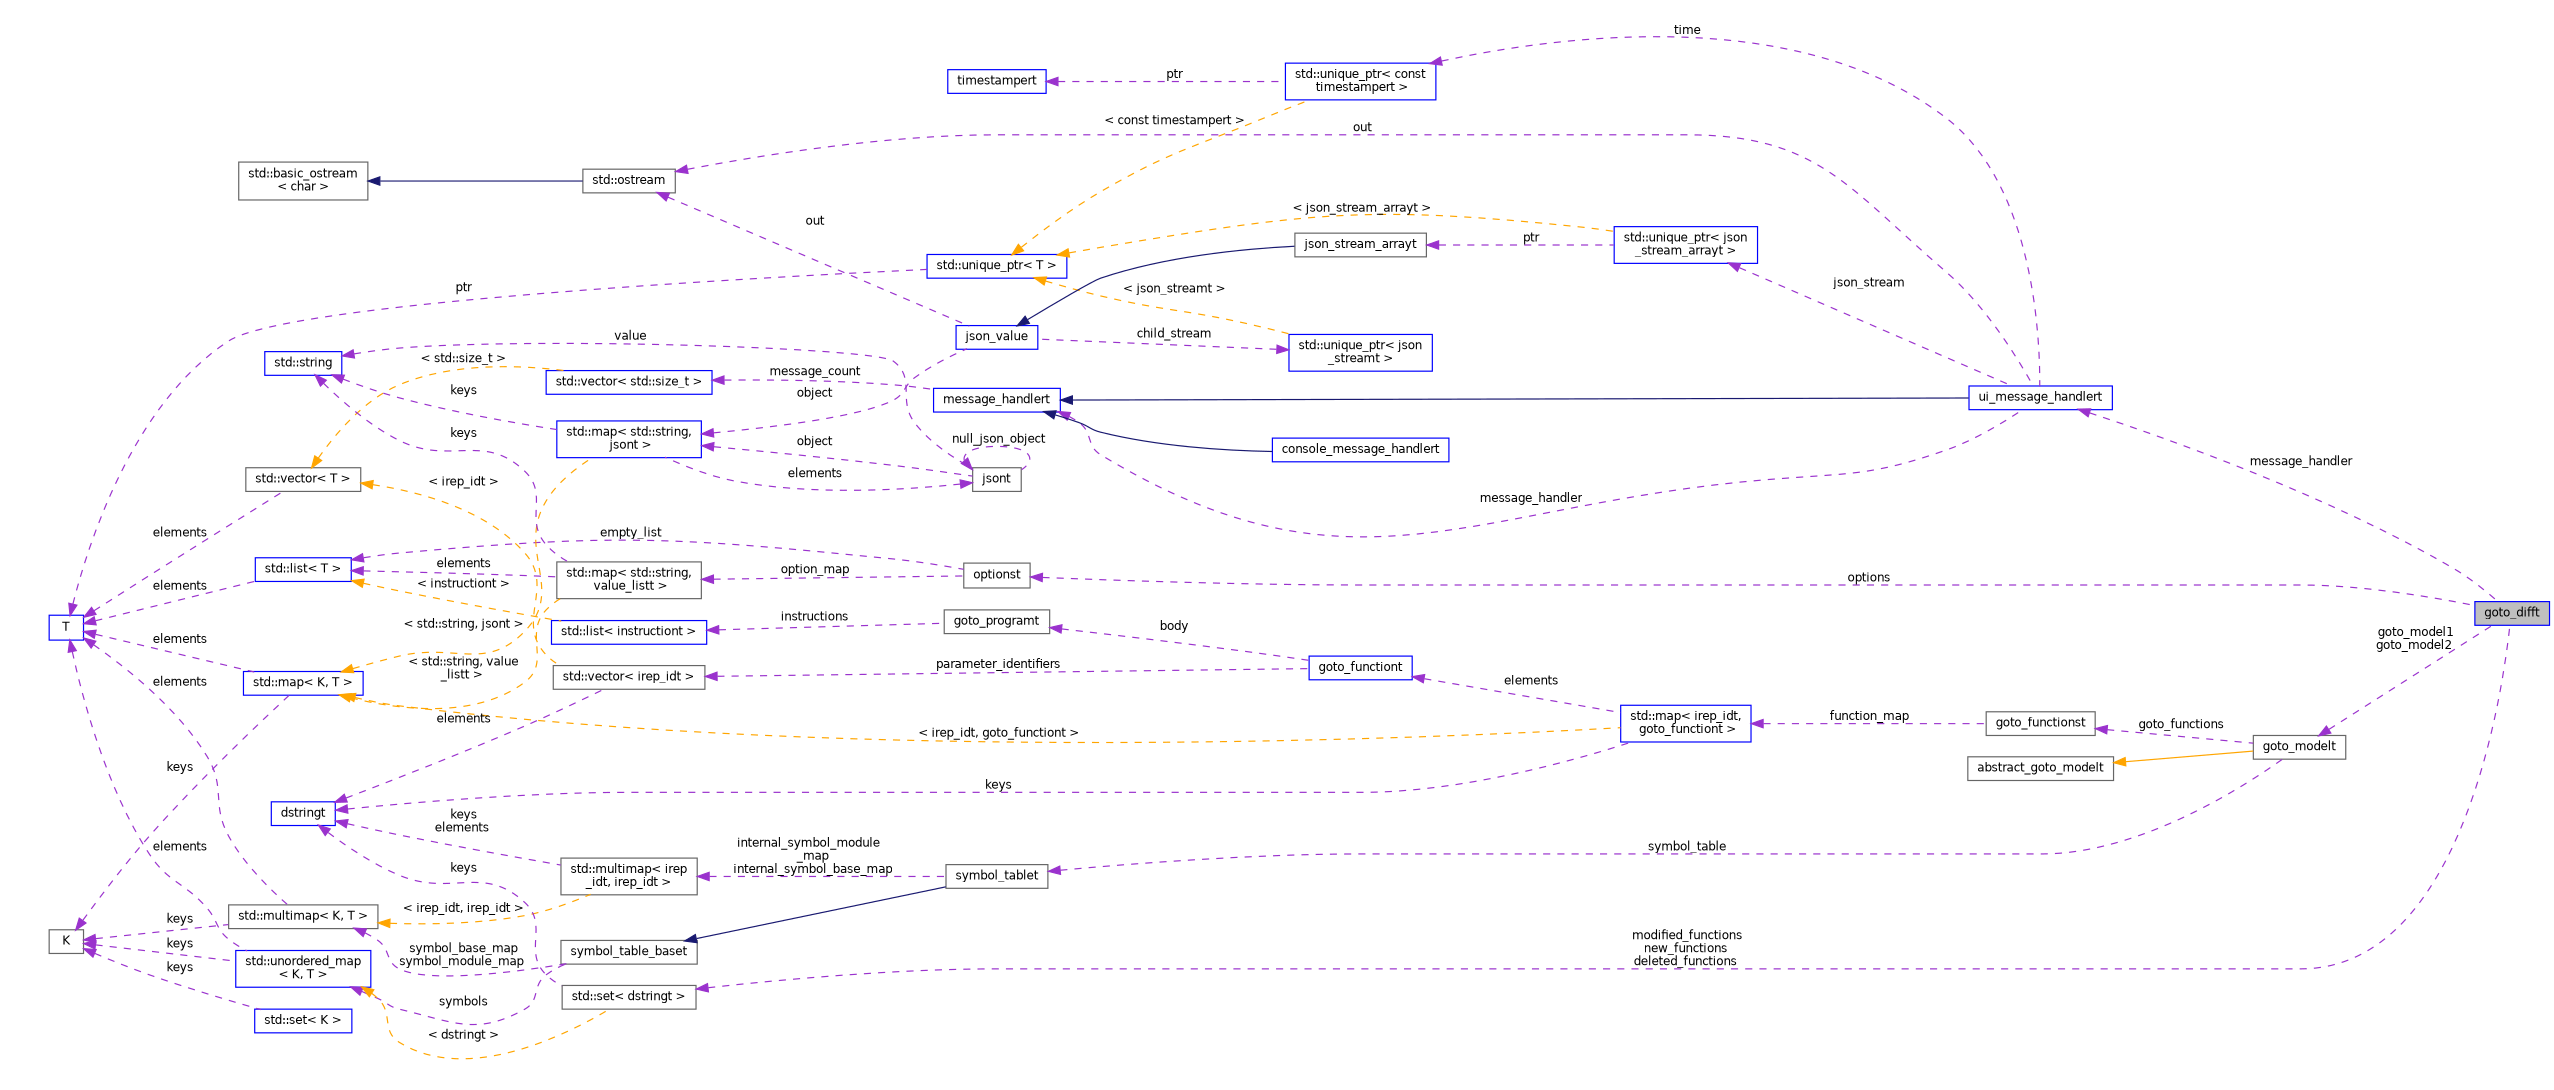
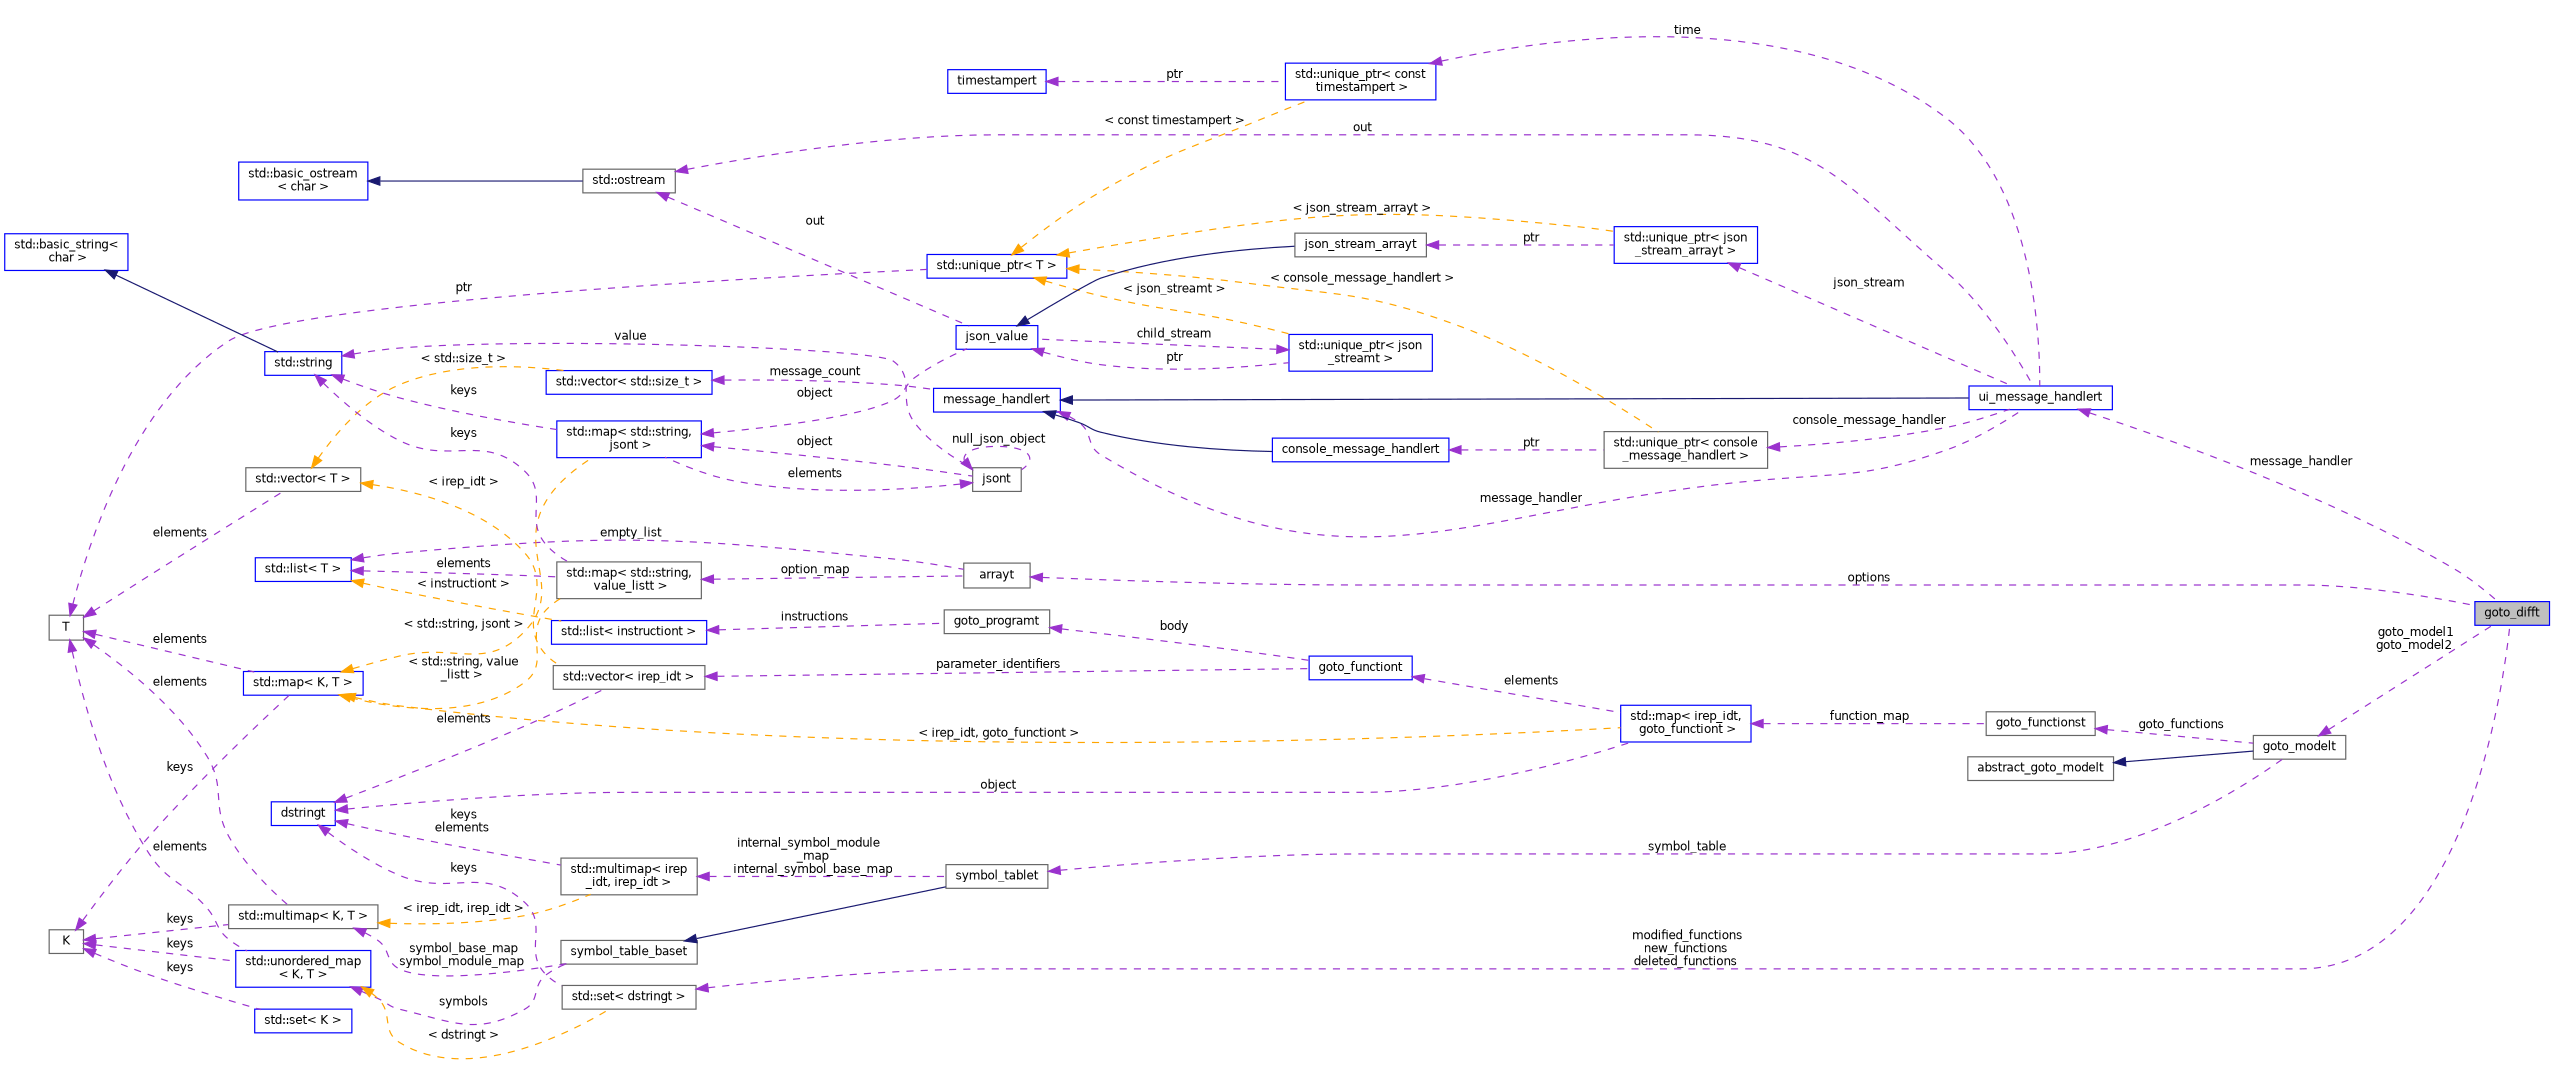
(303, 181) -> (303, 181)
none -> (66, 252)
none -> (1166, 369)
none -> (1686, 450)
(997, 576) -> (997, 576)
(176, 601) -> none
(66, 628) -> (66, 628)
(2190, 756) -> (2190, 756)
(997, 786) -> (997, 786)
